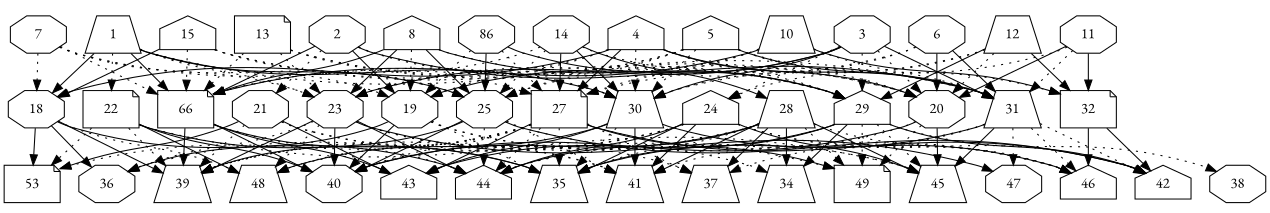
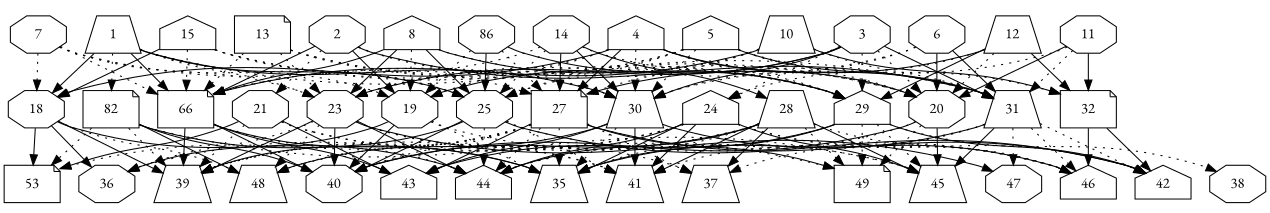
(792, 72) -> (792, 72)
(111, 109) -> (111, 109)
(786, 184) -> none
